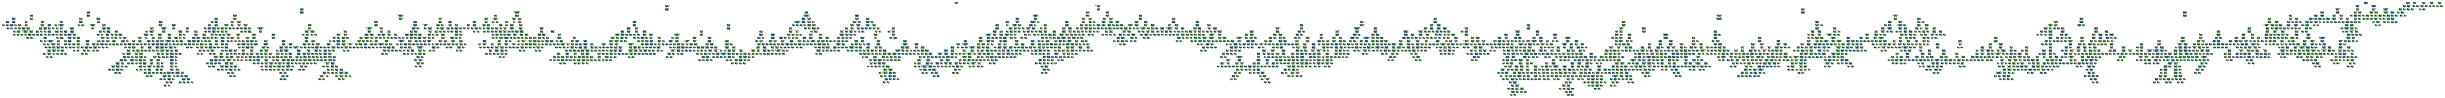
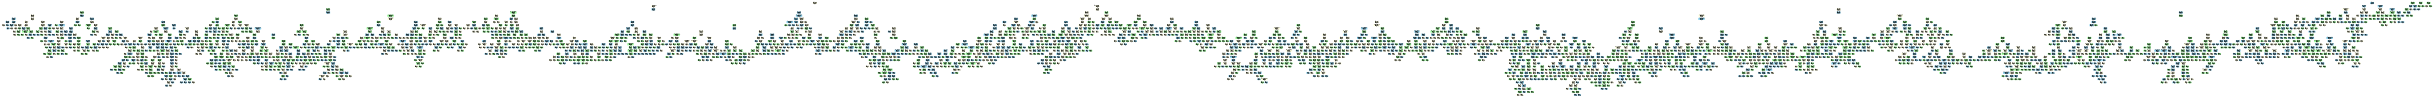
none -> (1324, 44)
(1801, 60) -> (1808, 60)
